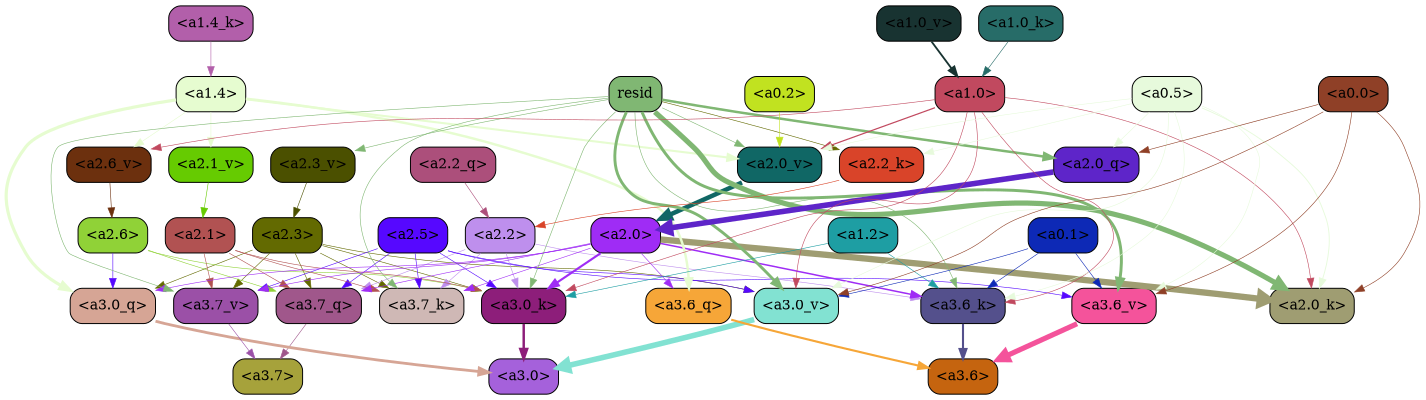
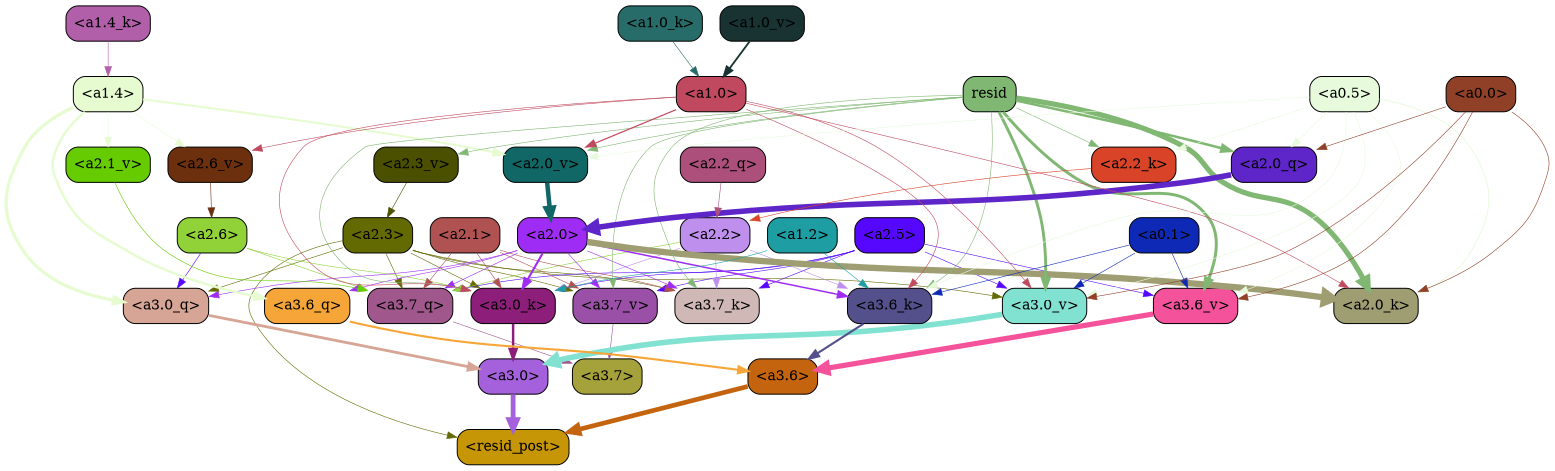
(780, 94) -> none
(746, 124) -> (1053, 125)
(206, 195) -> (216, 275)
(418, 267) -> (587, 260)
none -> (513, 447)
